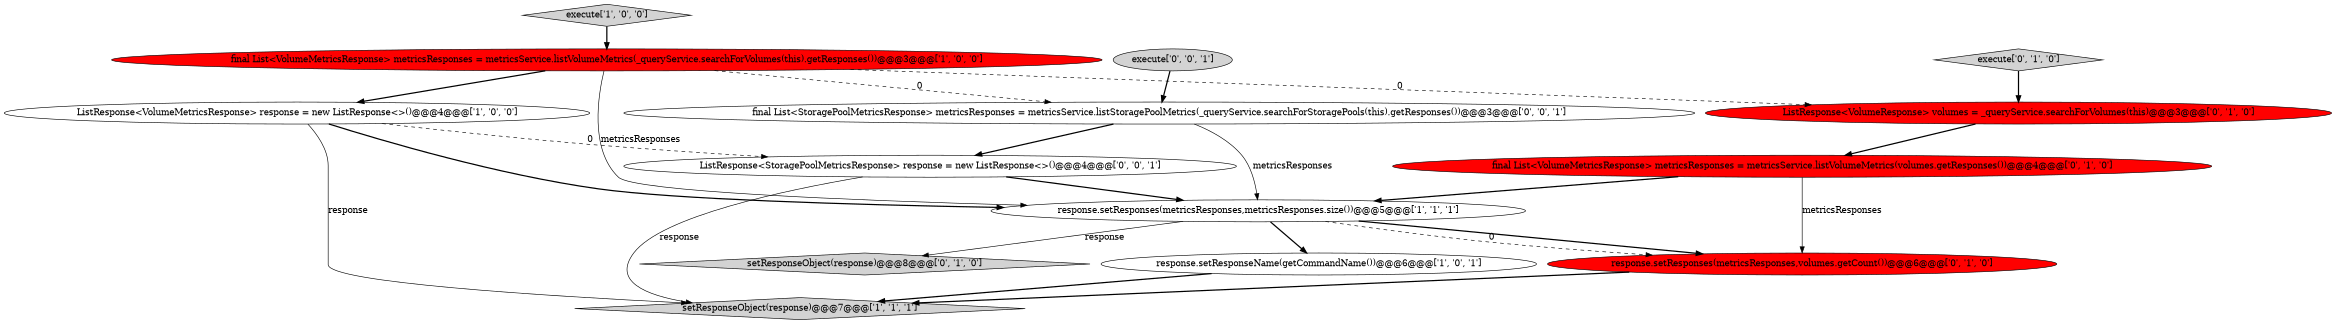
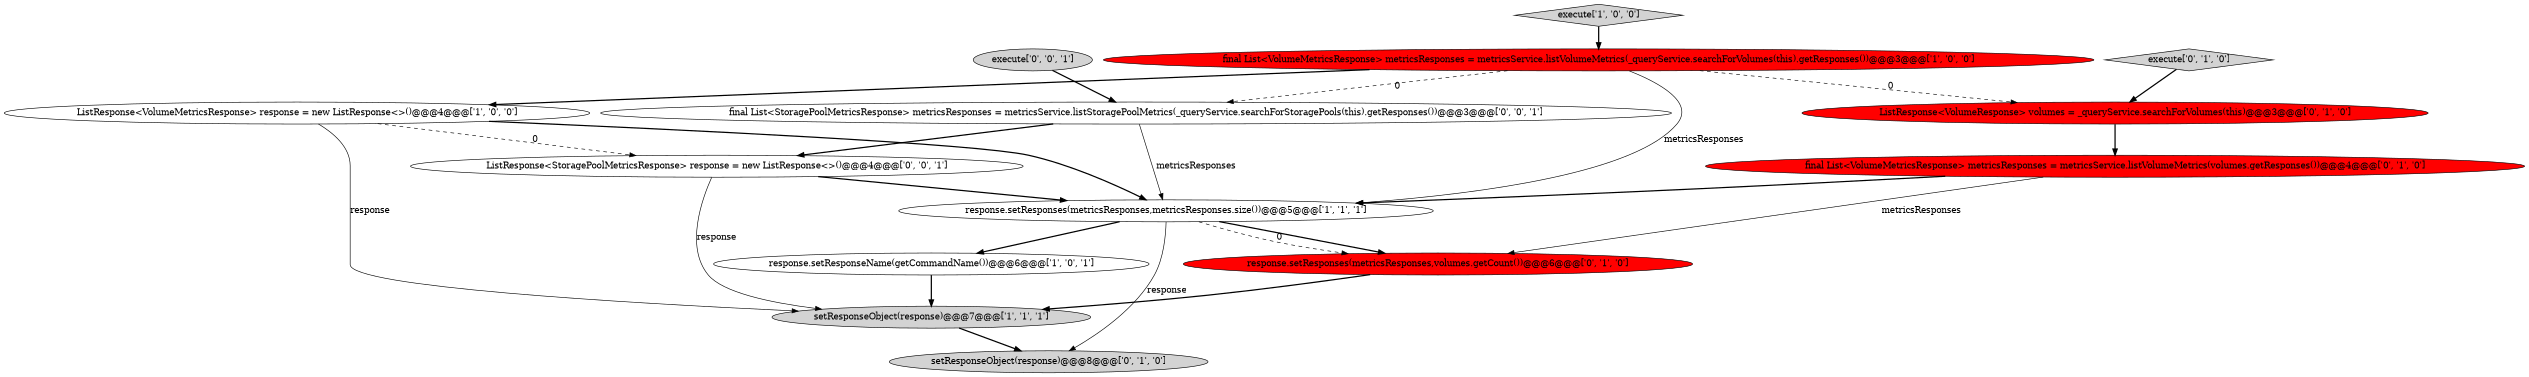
(865, 264) -> (1049, 362)
(800, 309) -> (931, 317)
none -> (987, 338)
